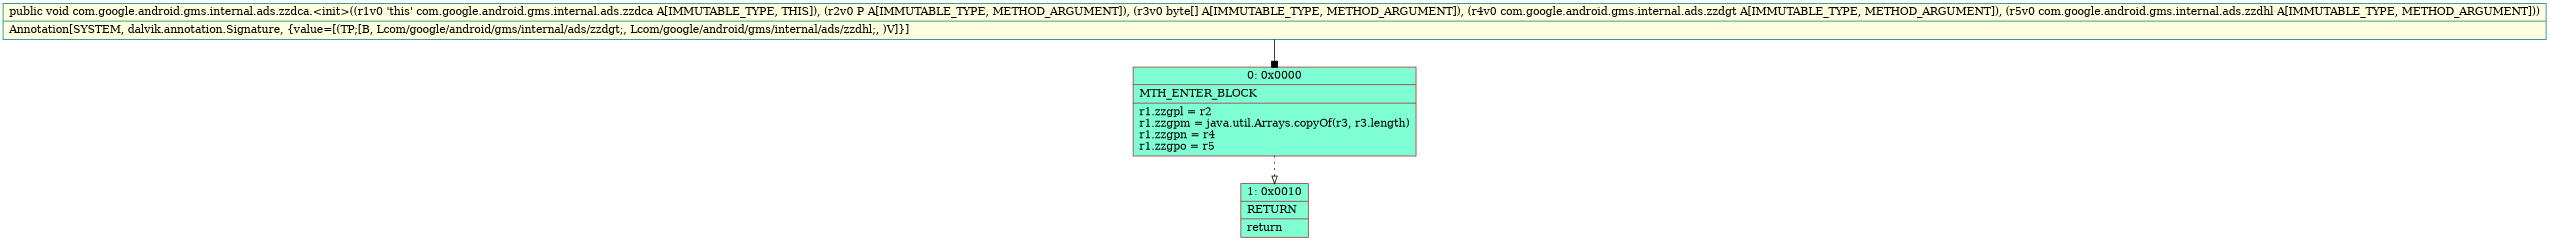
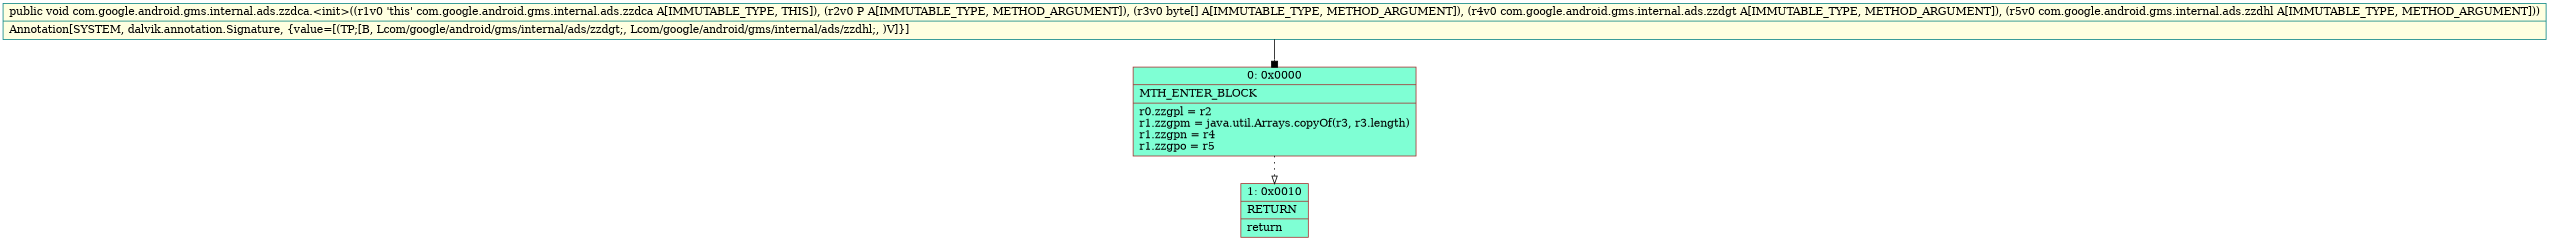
(1176, 112) -> (1176, 112)
